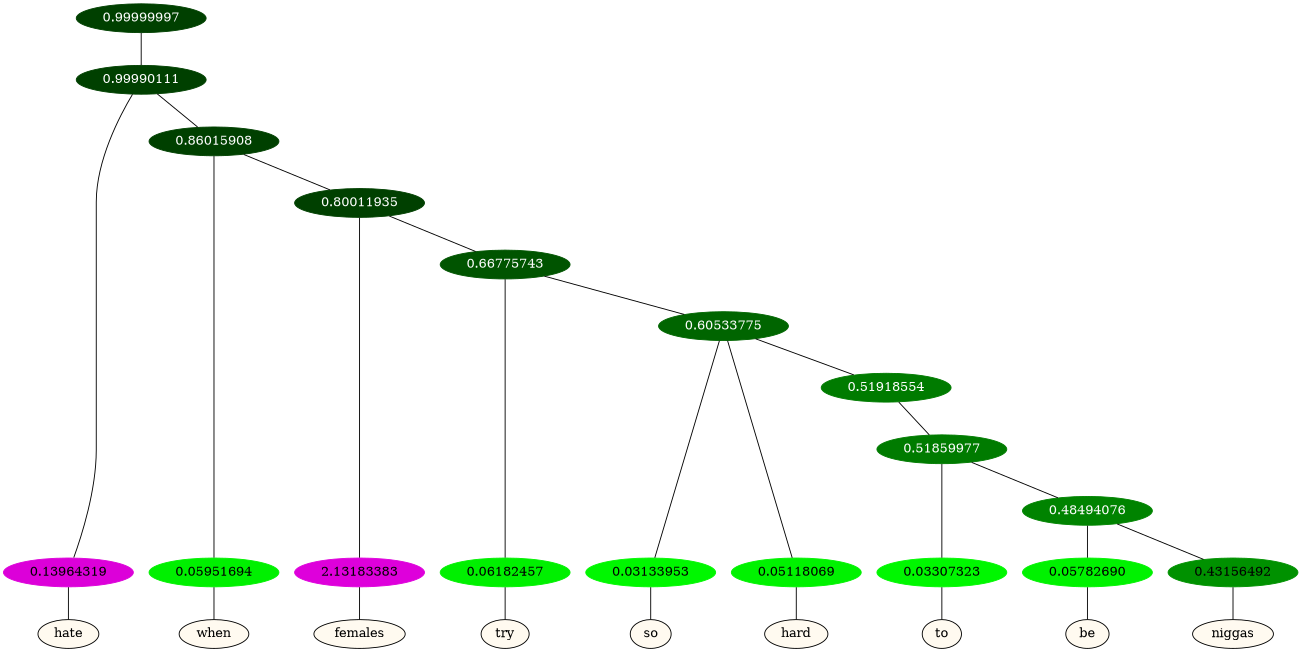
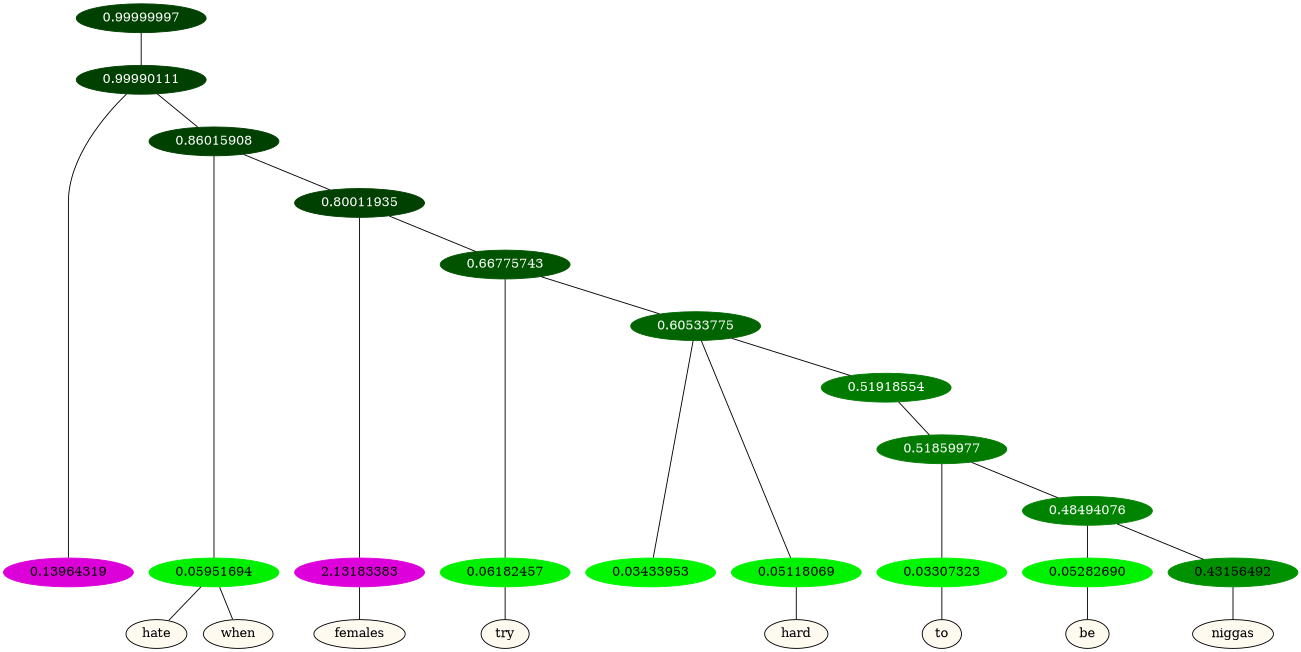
(651, 572) -> (651, 572)
(1087, 572) -> (1087, 572)
(68, 603) -> (185, 604)
(651, 634) -> none
